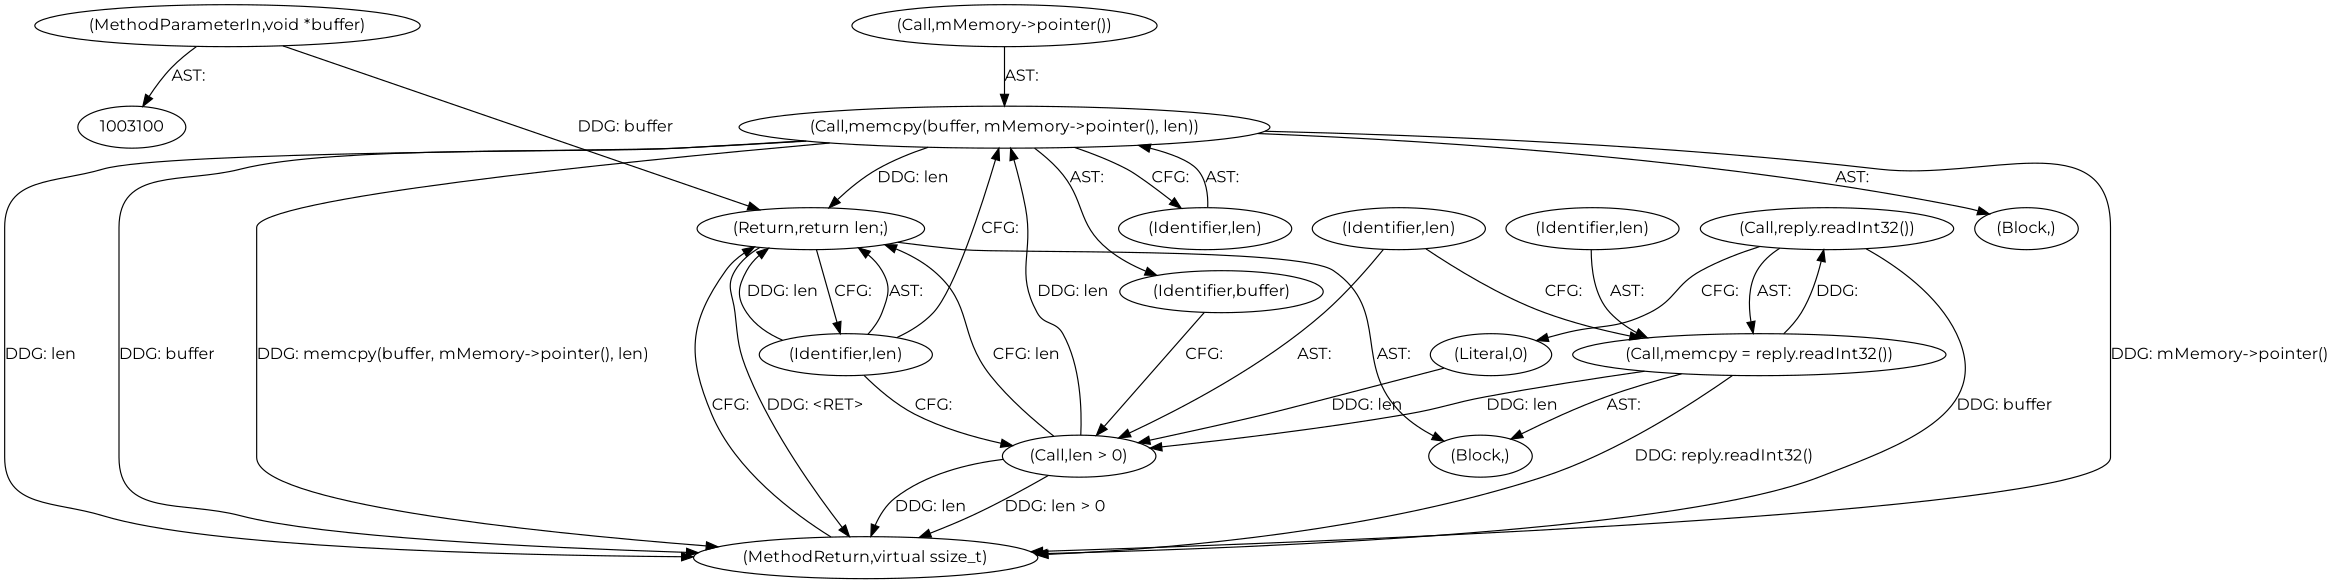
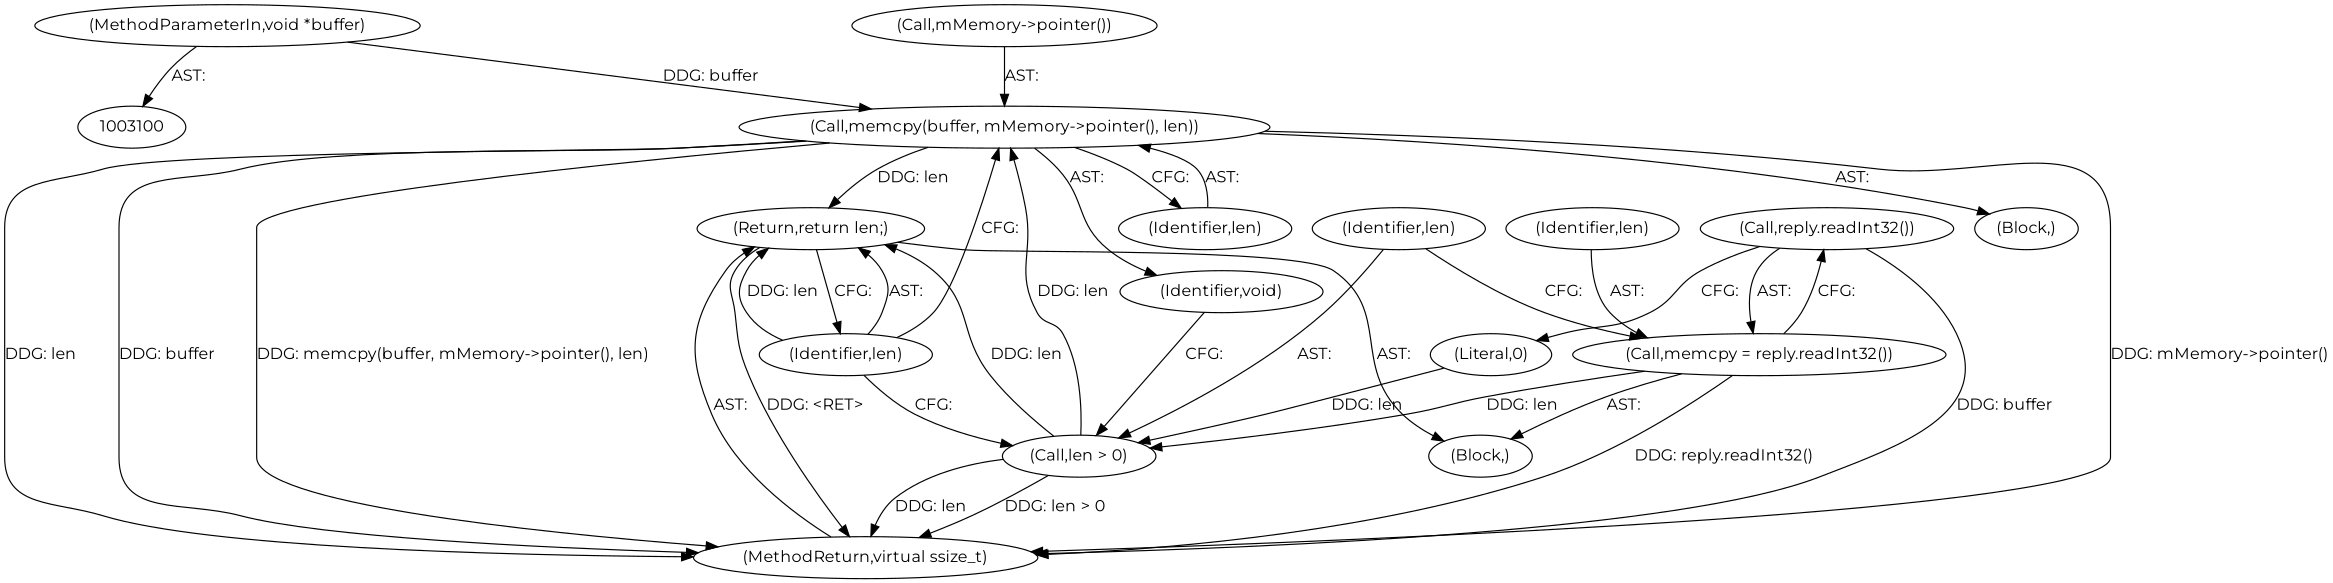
(516, 126) -> (603, 75)
(1222, 292) -> (1222, 292)
(1839, 292) -> (1839, 292)
(1027, 355) -> (1027, 355)
(733, 405) -> (733, 405)
